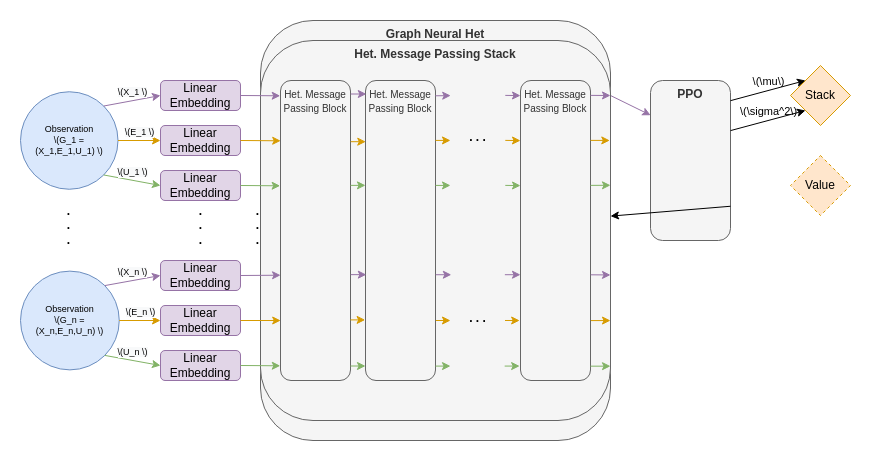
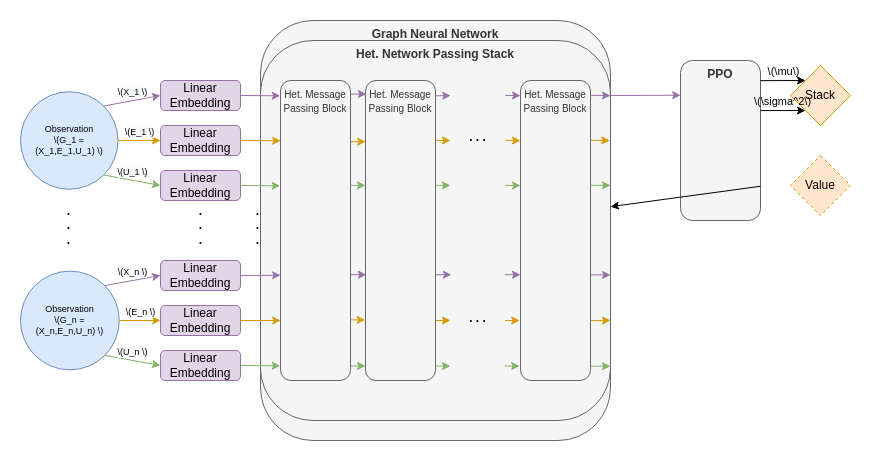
(436, 35) -> (436, 35)
(436, 55) -> (436, 55)
(691, 161) -> (721, 141)
